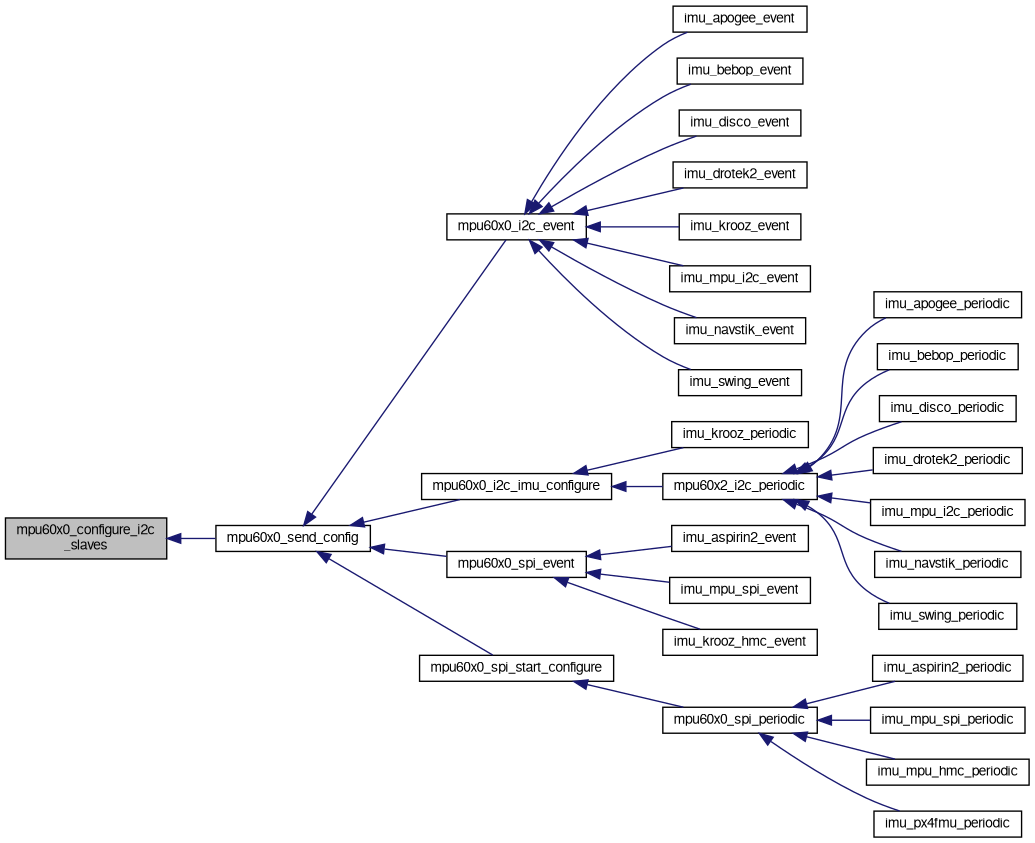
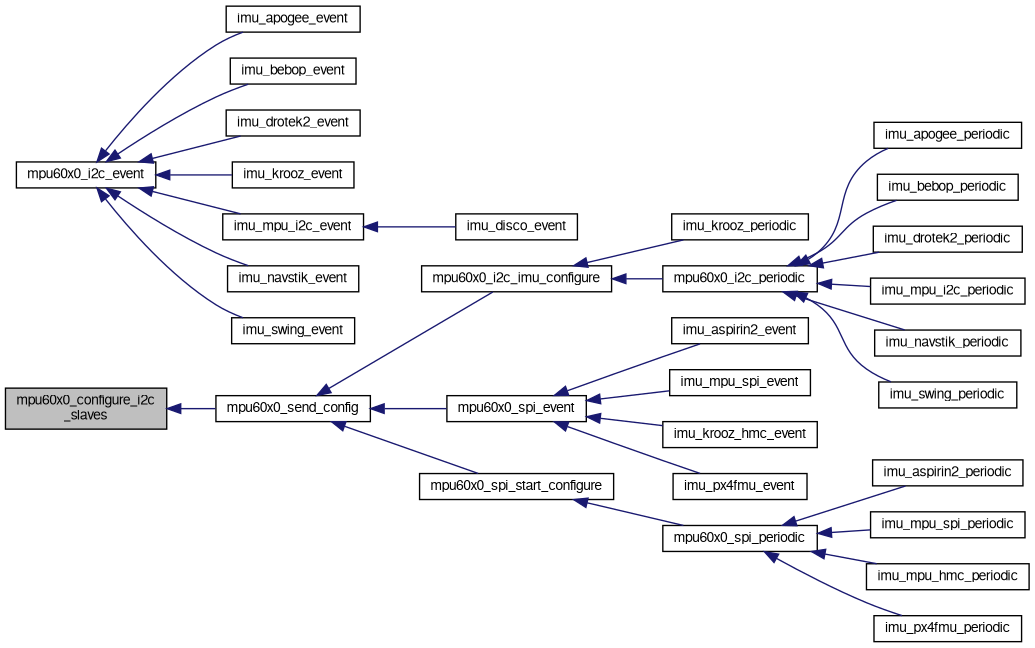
(622, 168) -> (417, 227)
(409, 377) -> none
(948, 409) -> none
(740, 487) -> (740, 279)
none -> (740, 487)
